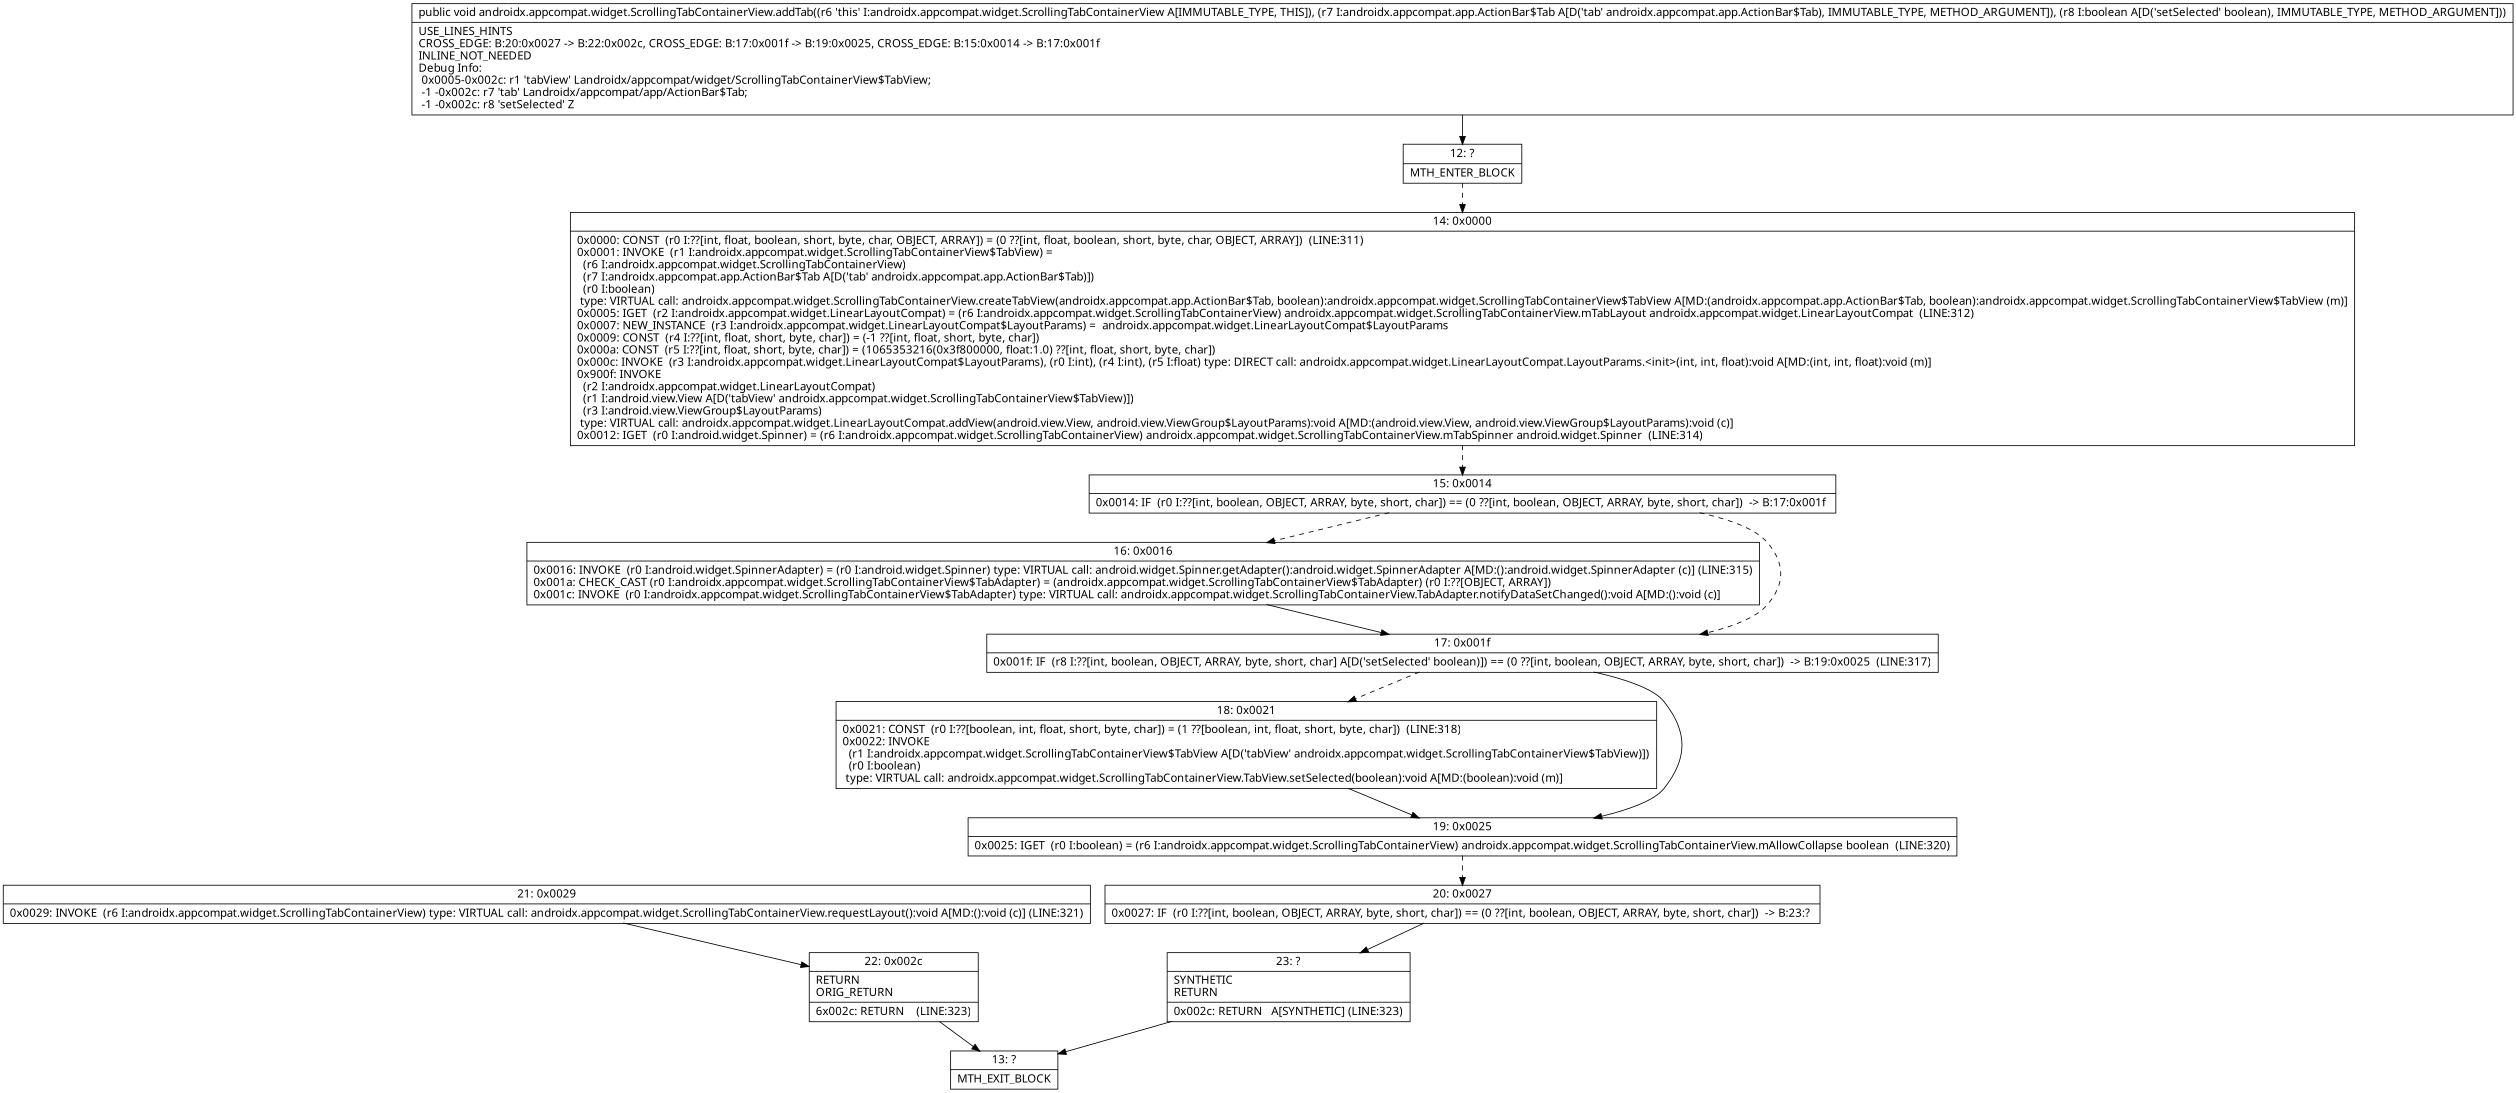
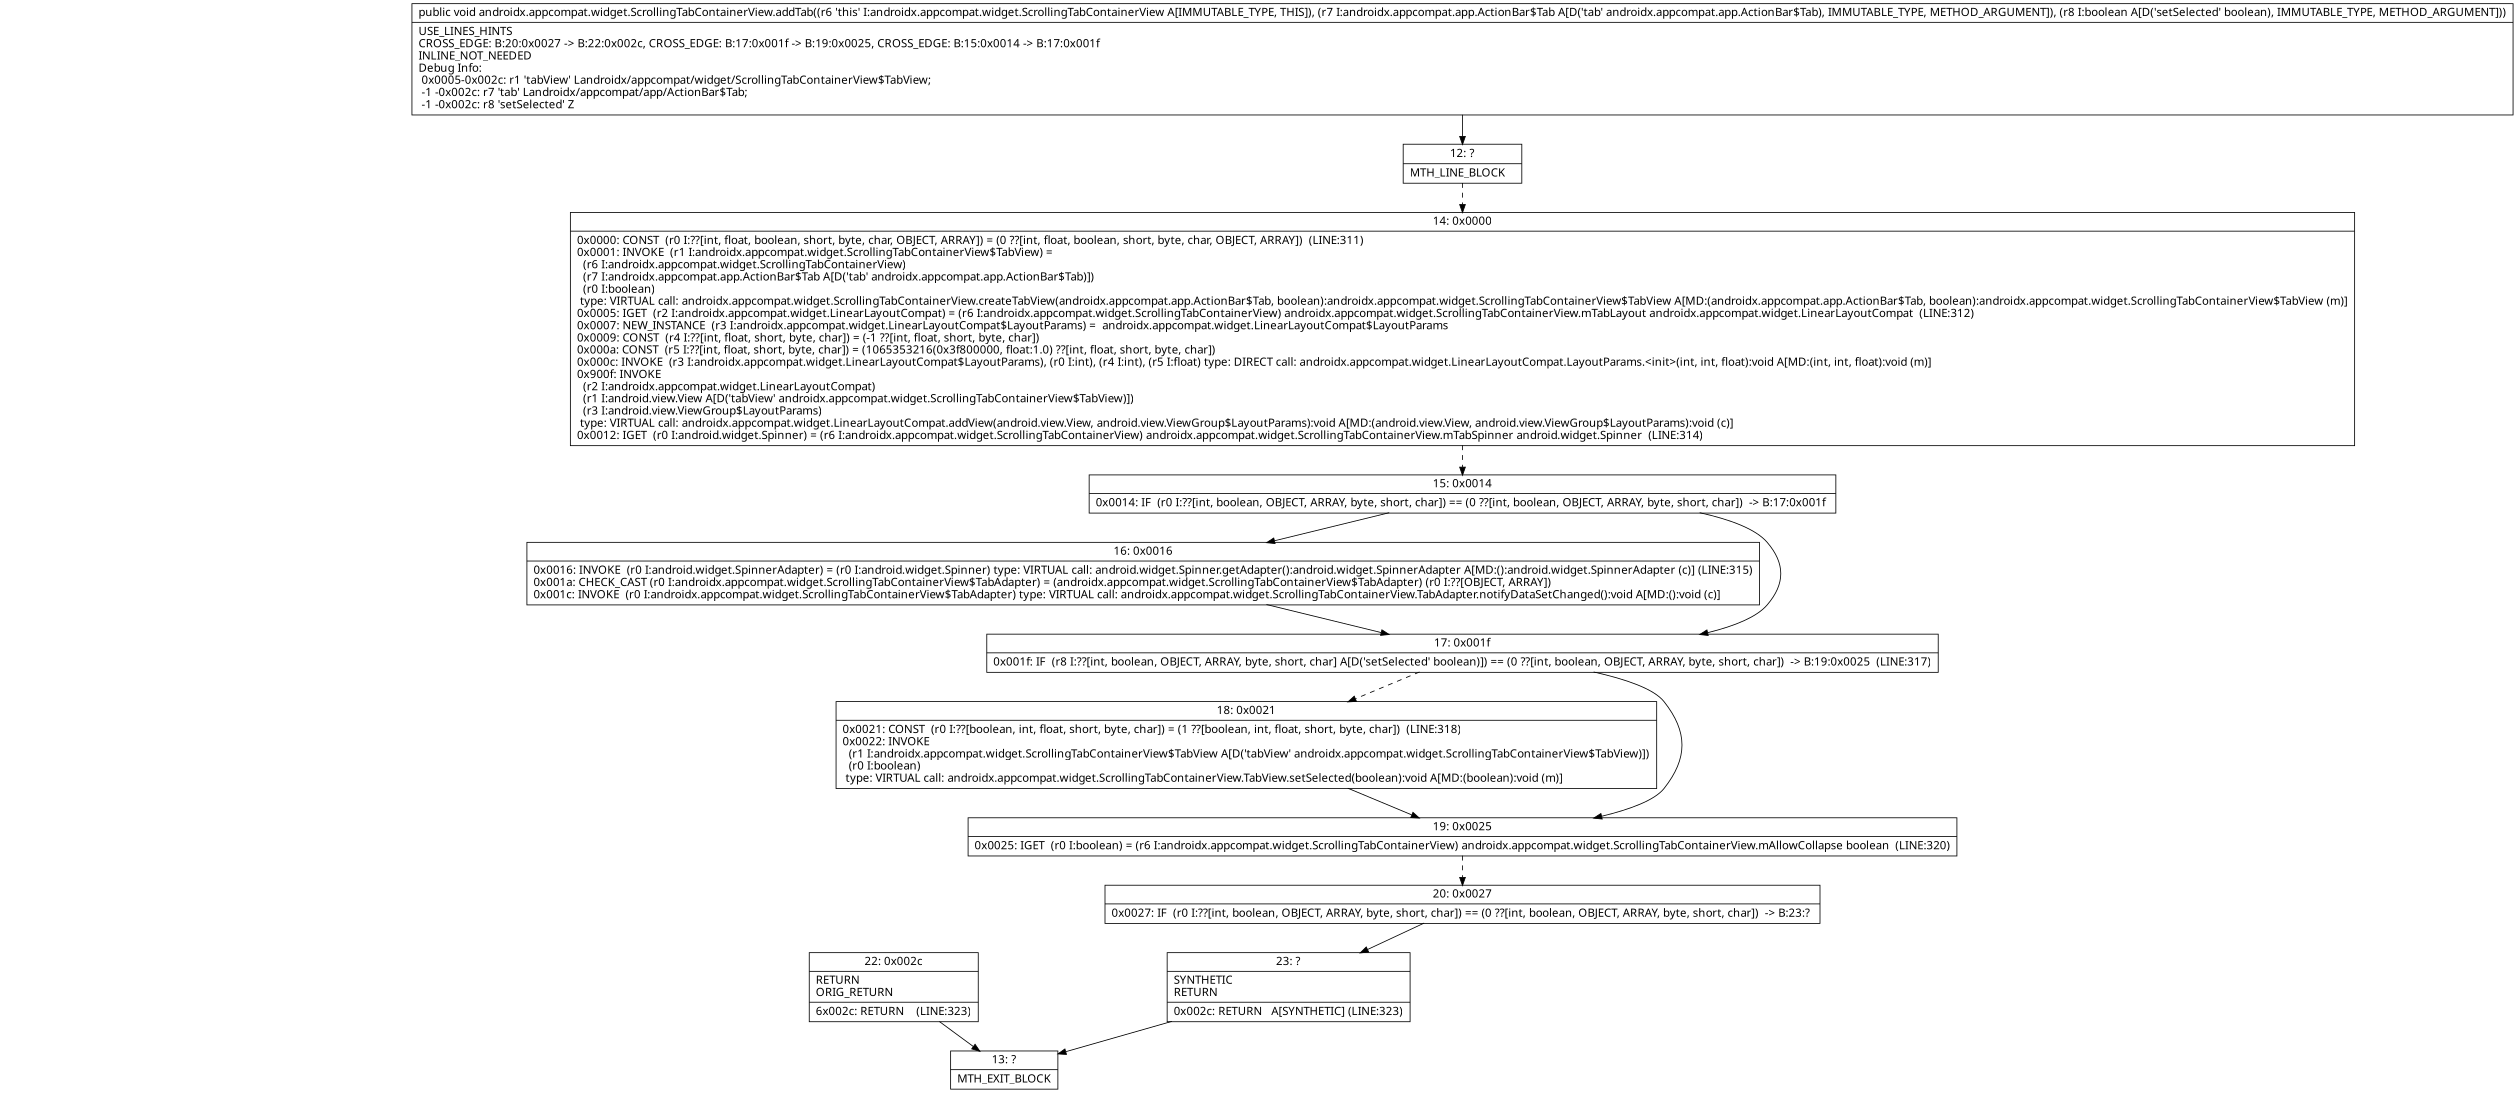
(1462, 173) -> (1458, 173)
(1332, 527) -> (1332, 527)
(1780, 569) -> (1780, 569)
(547, 904) -> none
